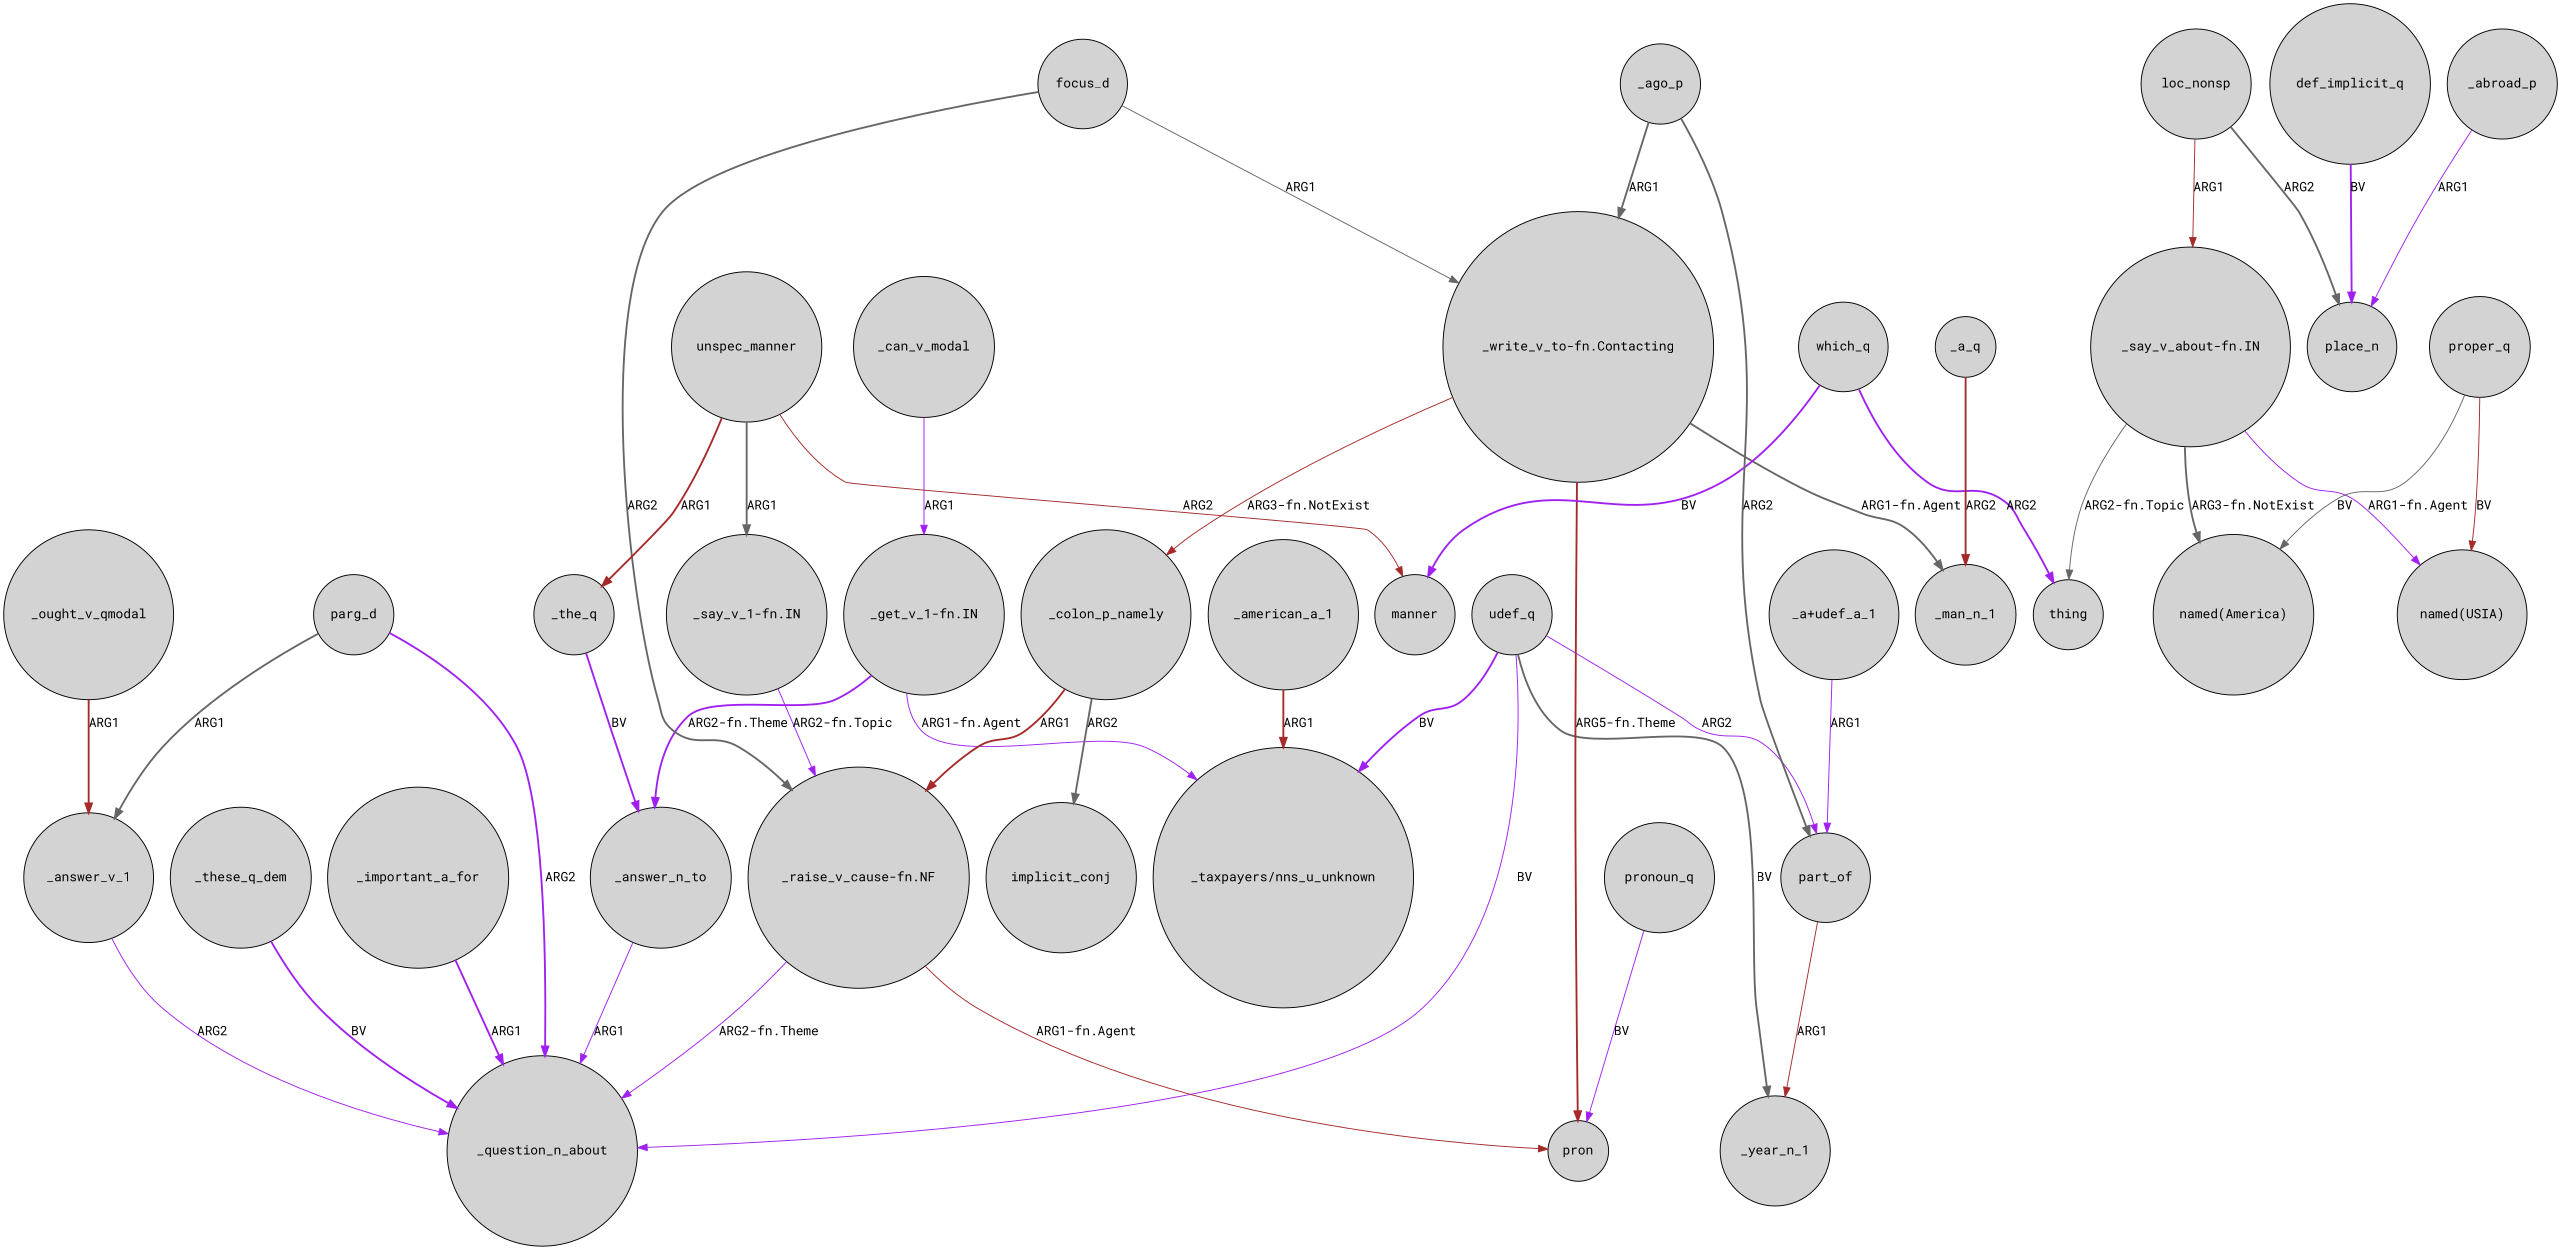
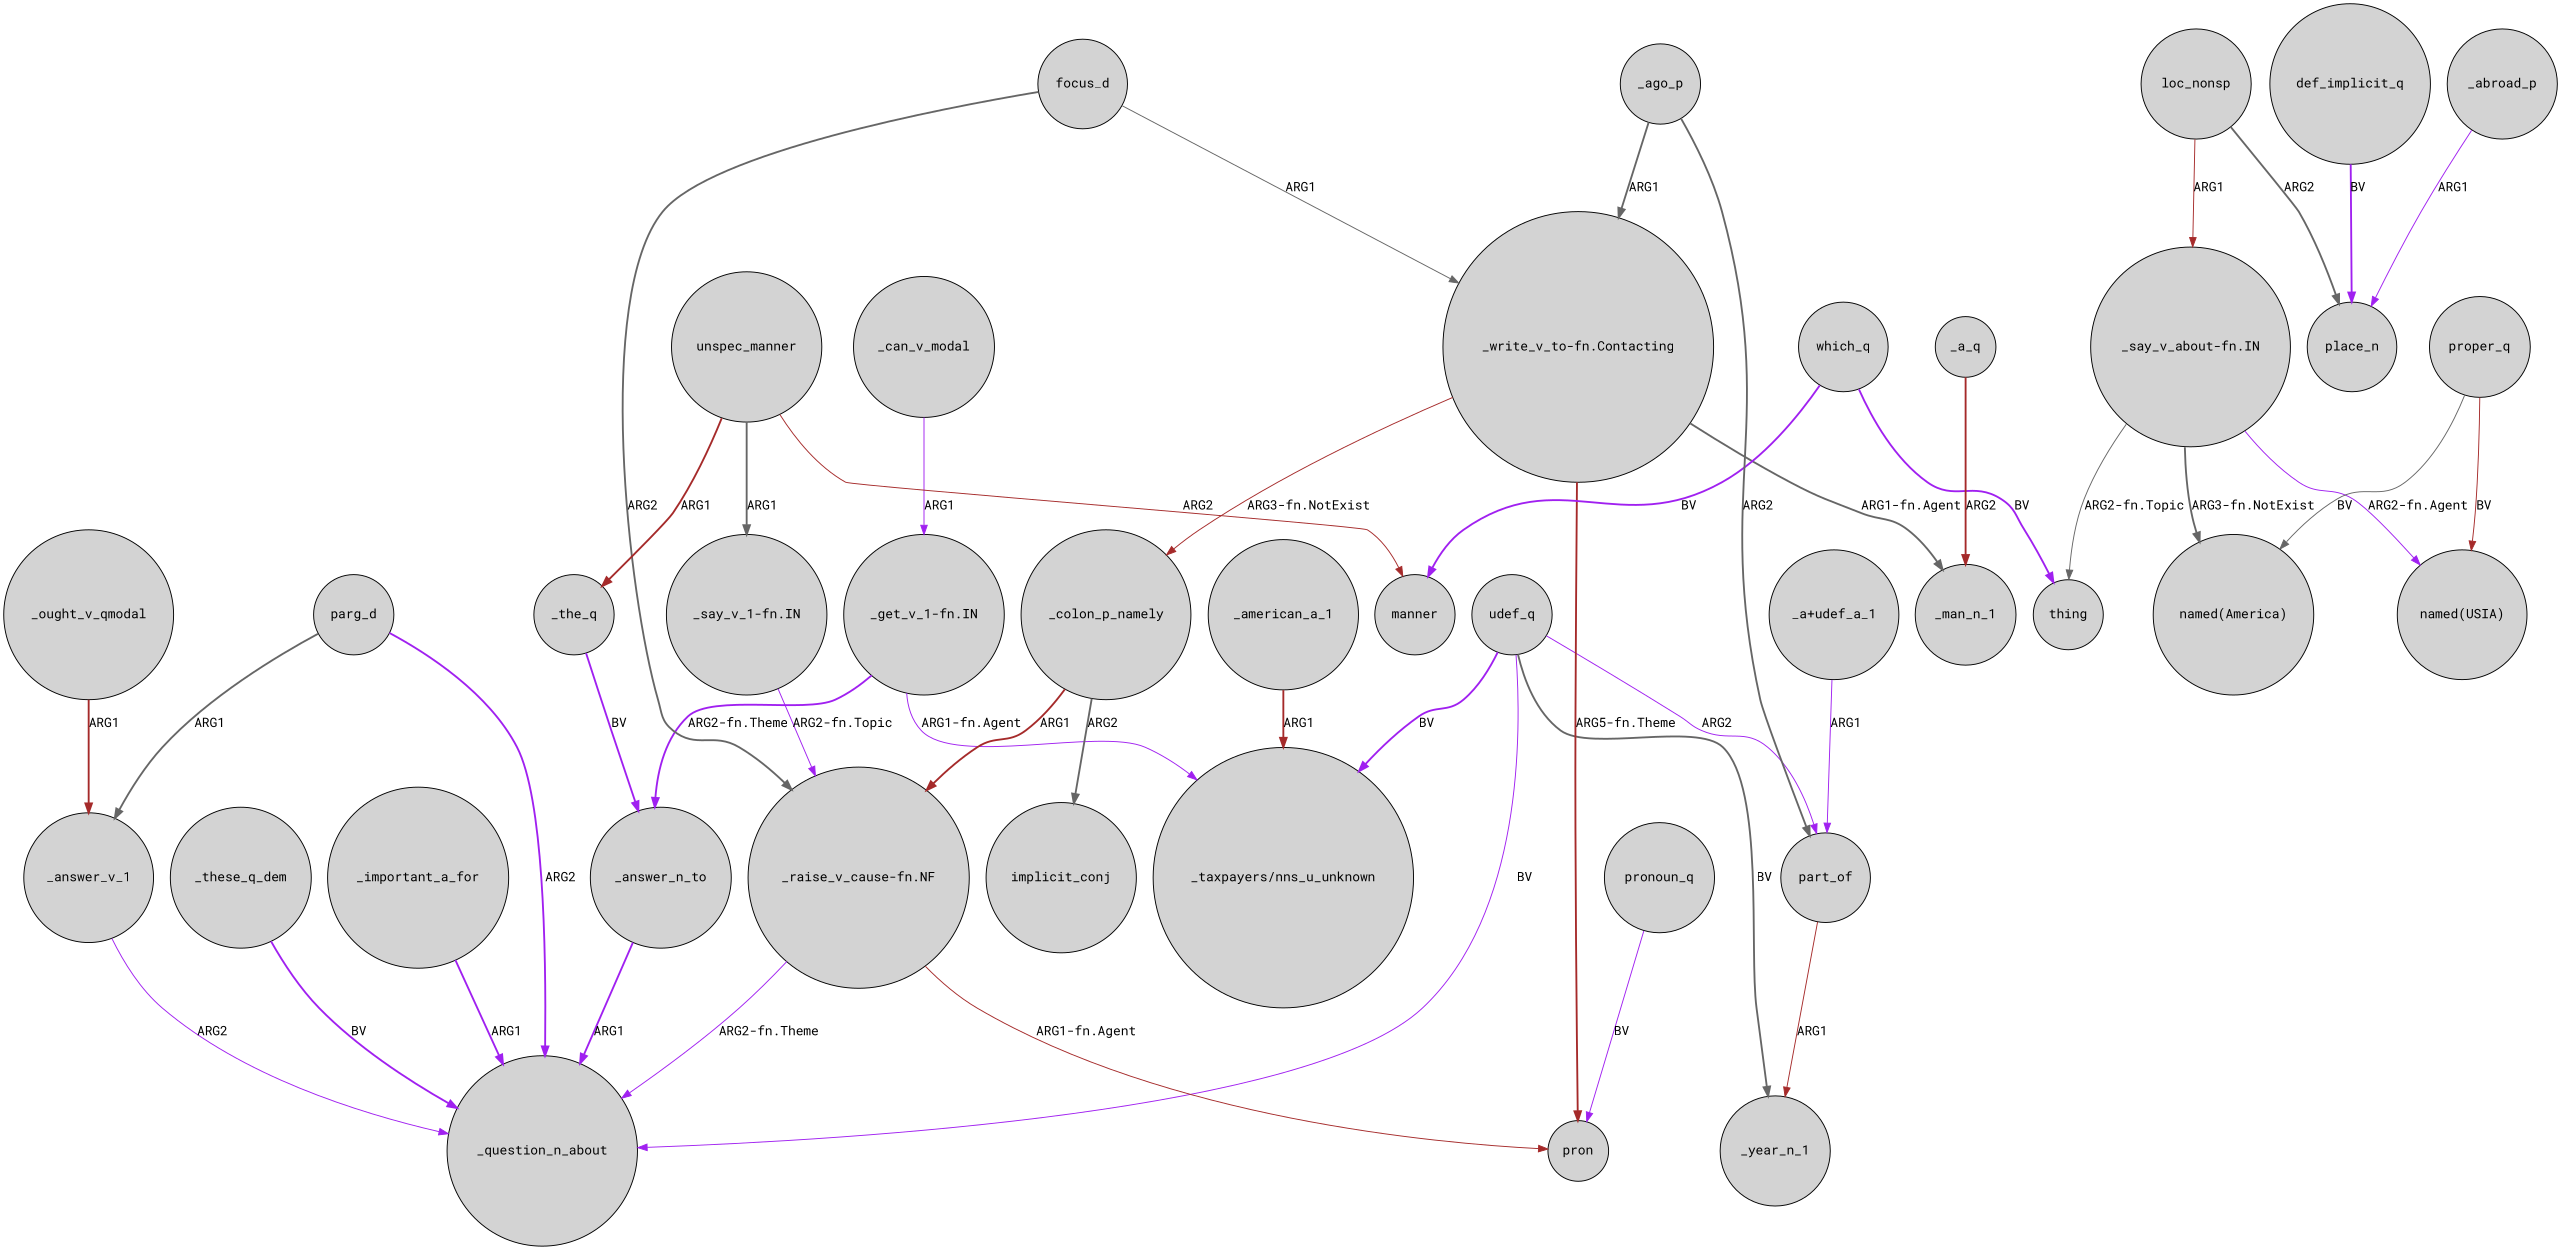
(2022, 506) -> (2022, 506)
(2418, 506) -> (2418, 506)
(608, 999) -> (608, 999)
